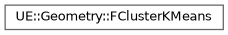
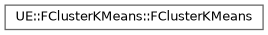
(114, 17) -> (134, 17)
